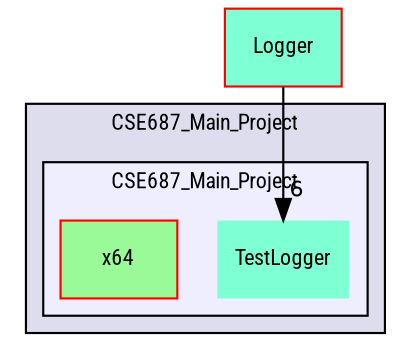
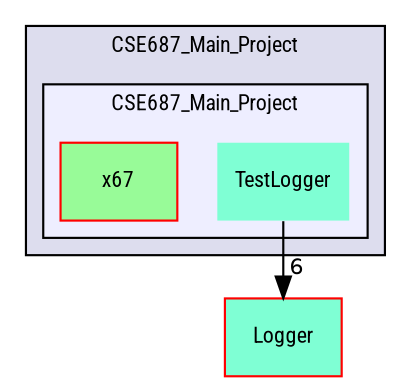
(283, 143) -> (283, 249)
(119, 259) -> (119, 182)
